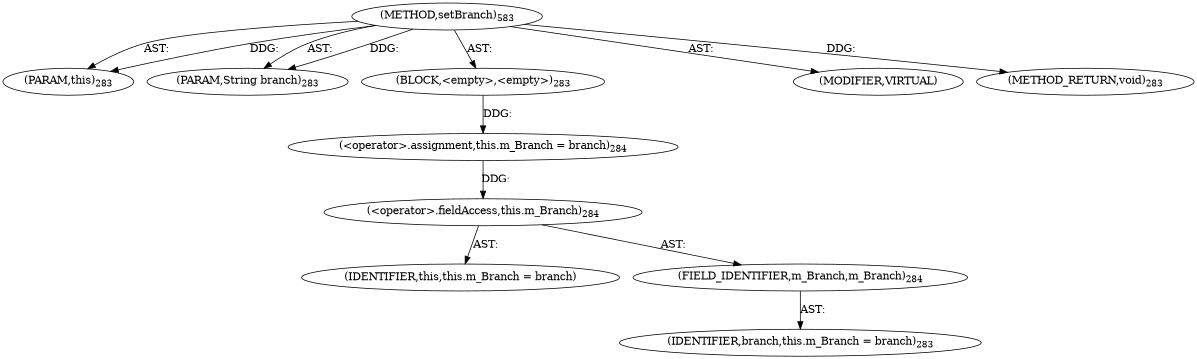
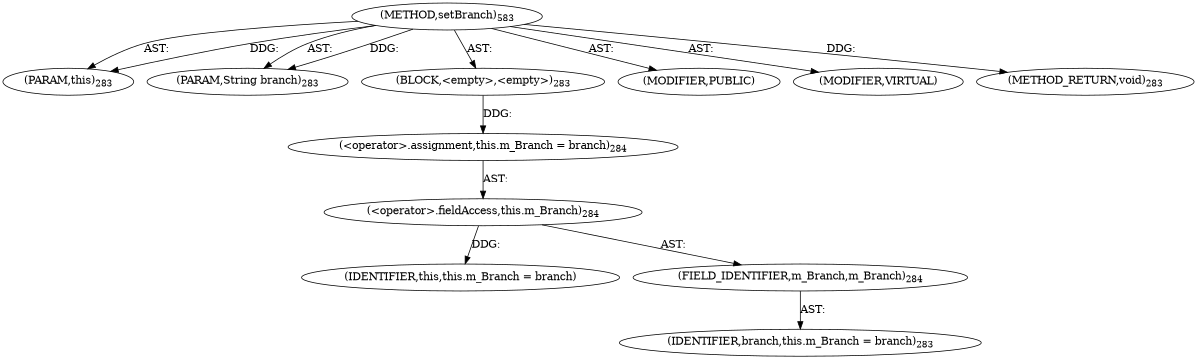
none -> (699, 82)
(497, 180) -> (497, 180)
(488, 245) -> (488, 245)
